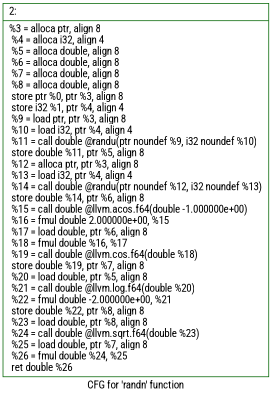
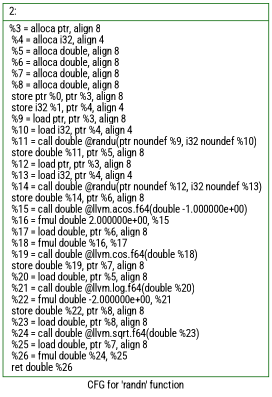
(74, 164) -> (70, 164)
